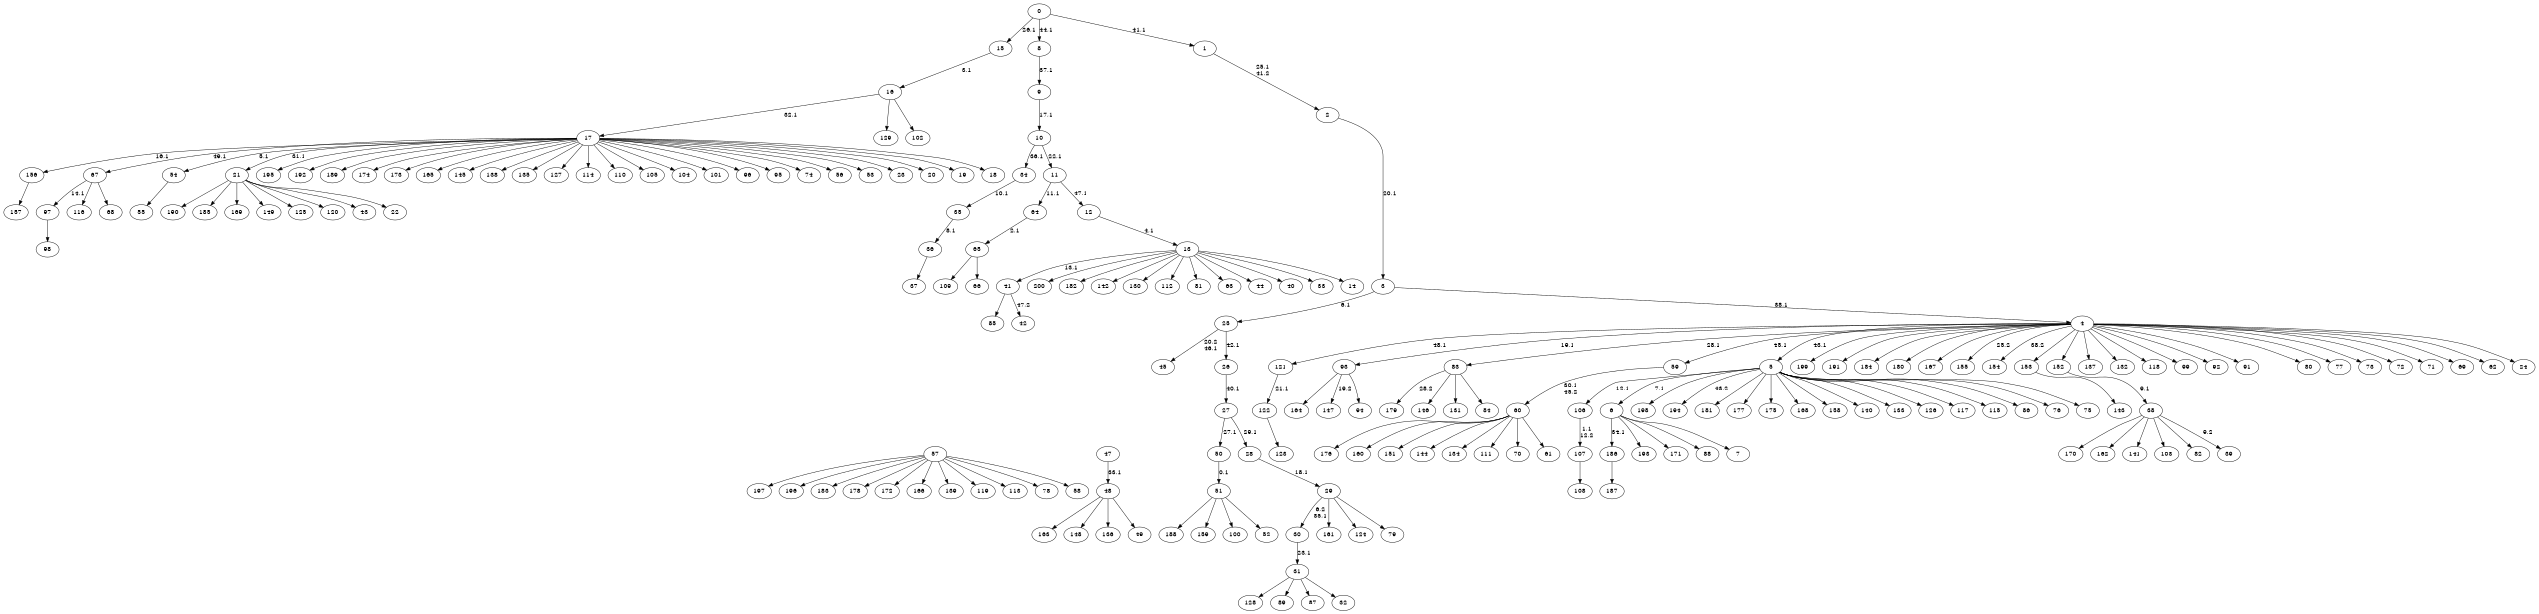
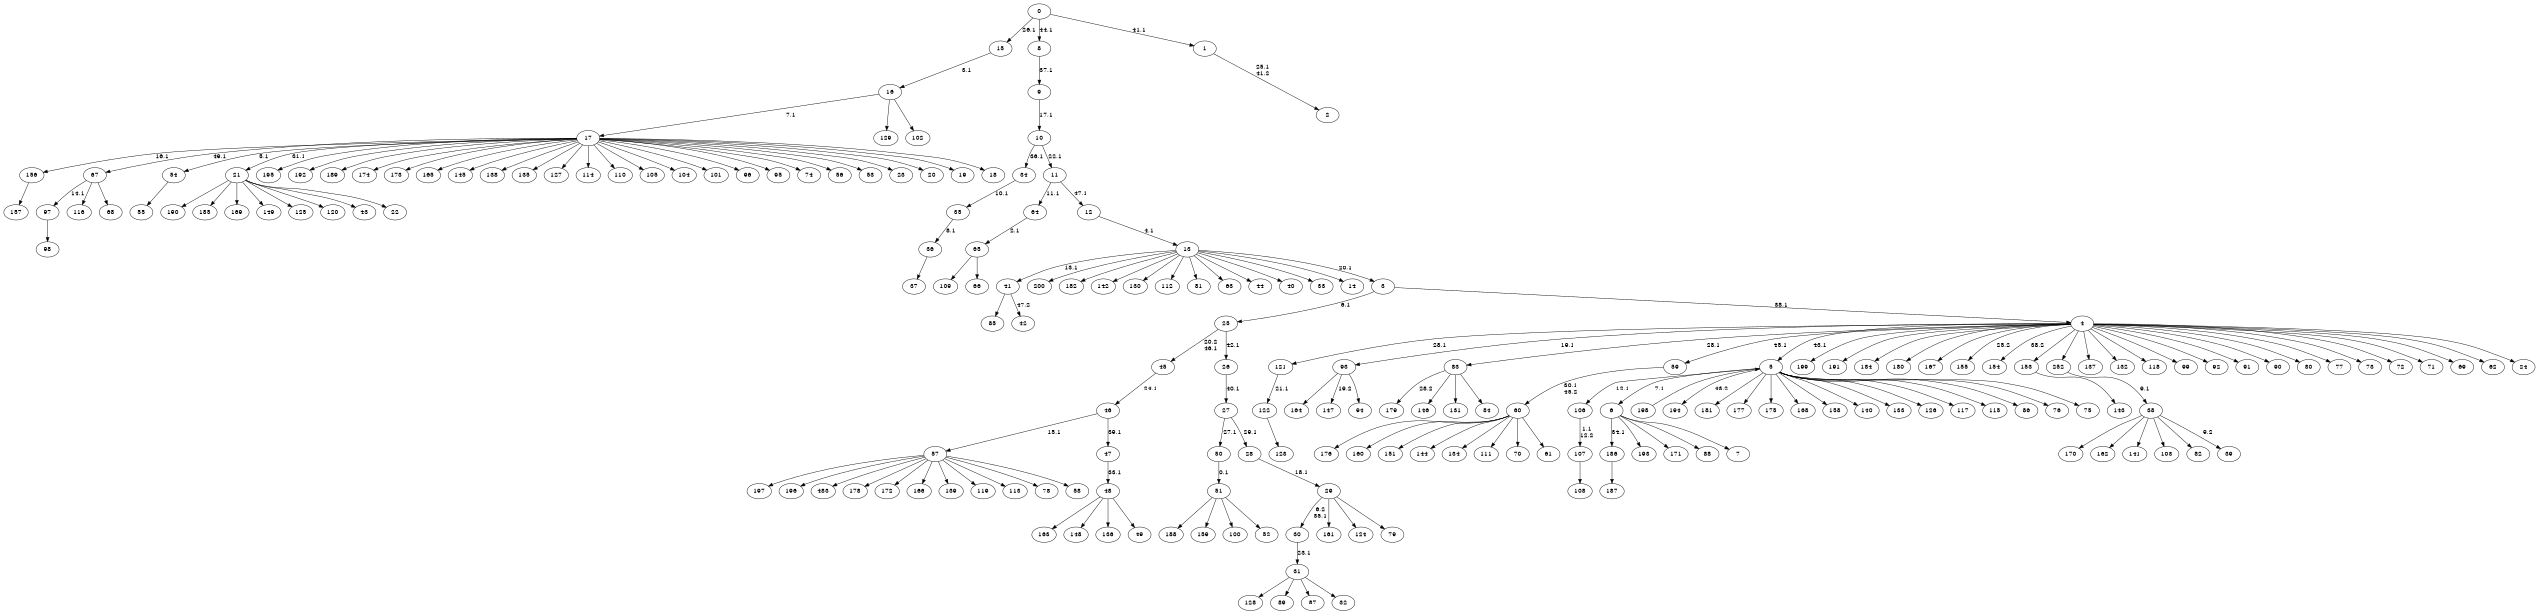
(791, 115) -> (791, 115)
(1383, 184) -> (1285, 260)
(1440, 345) -> (1440, 345)
(2058, 367) -> (2058, 367)
none -> (2278, 367)
(1704, 378) -> (1702, 381)
none -> (1108, 411)
(823, 491) -> (823, 491)
